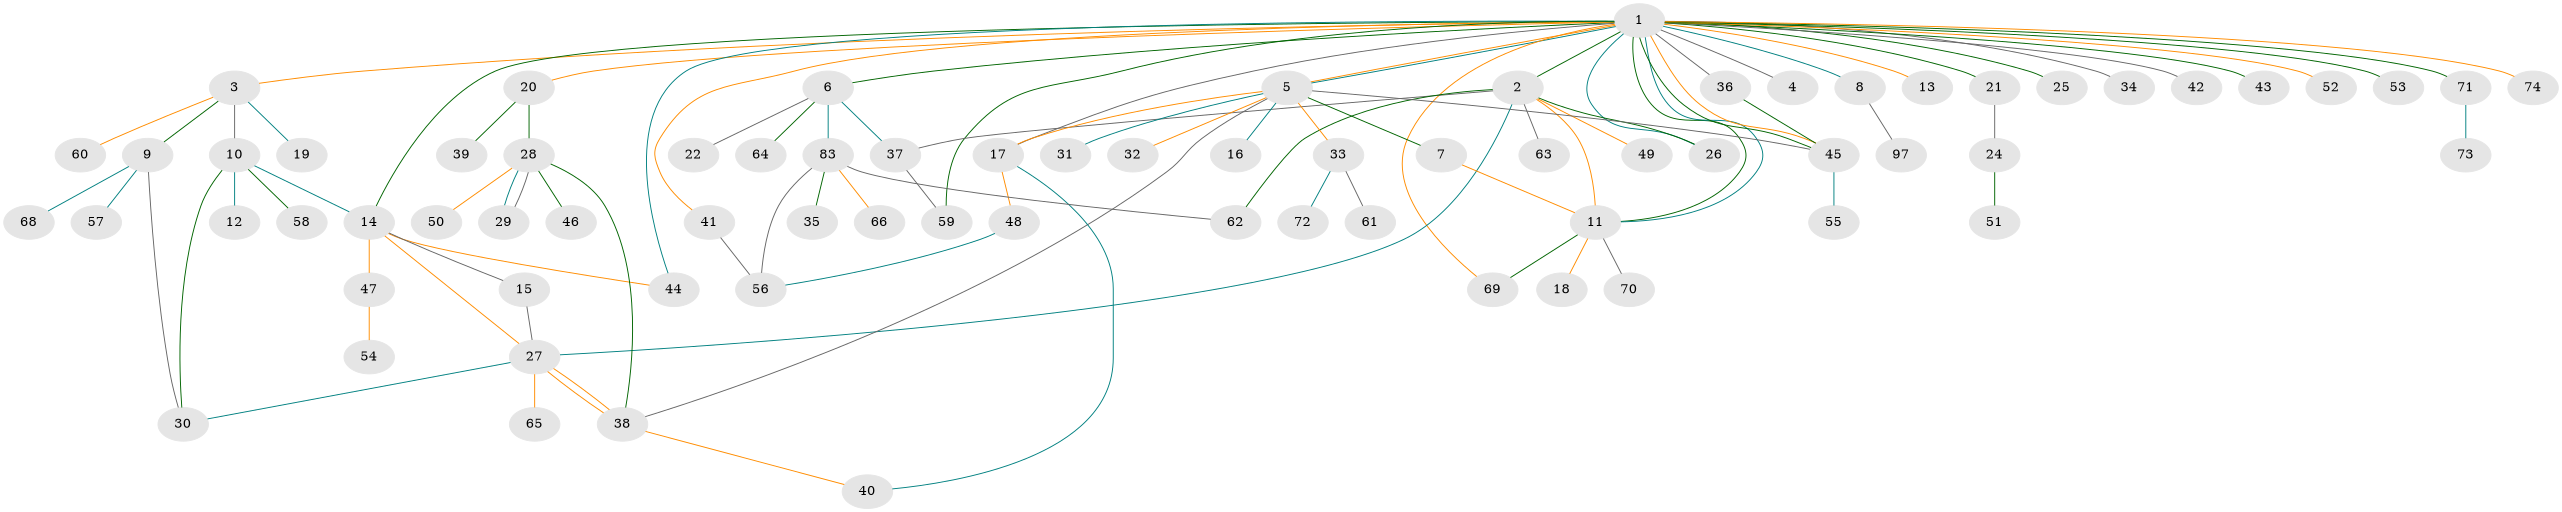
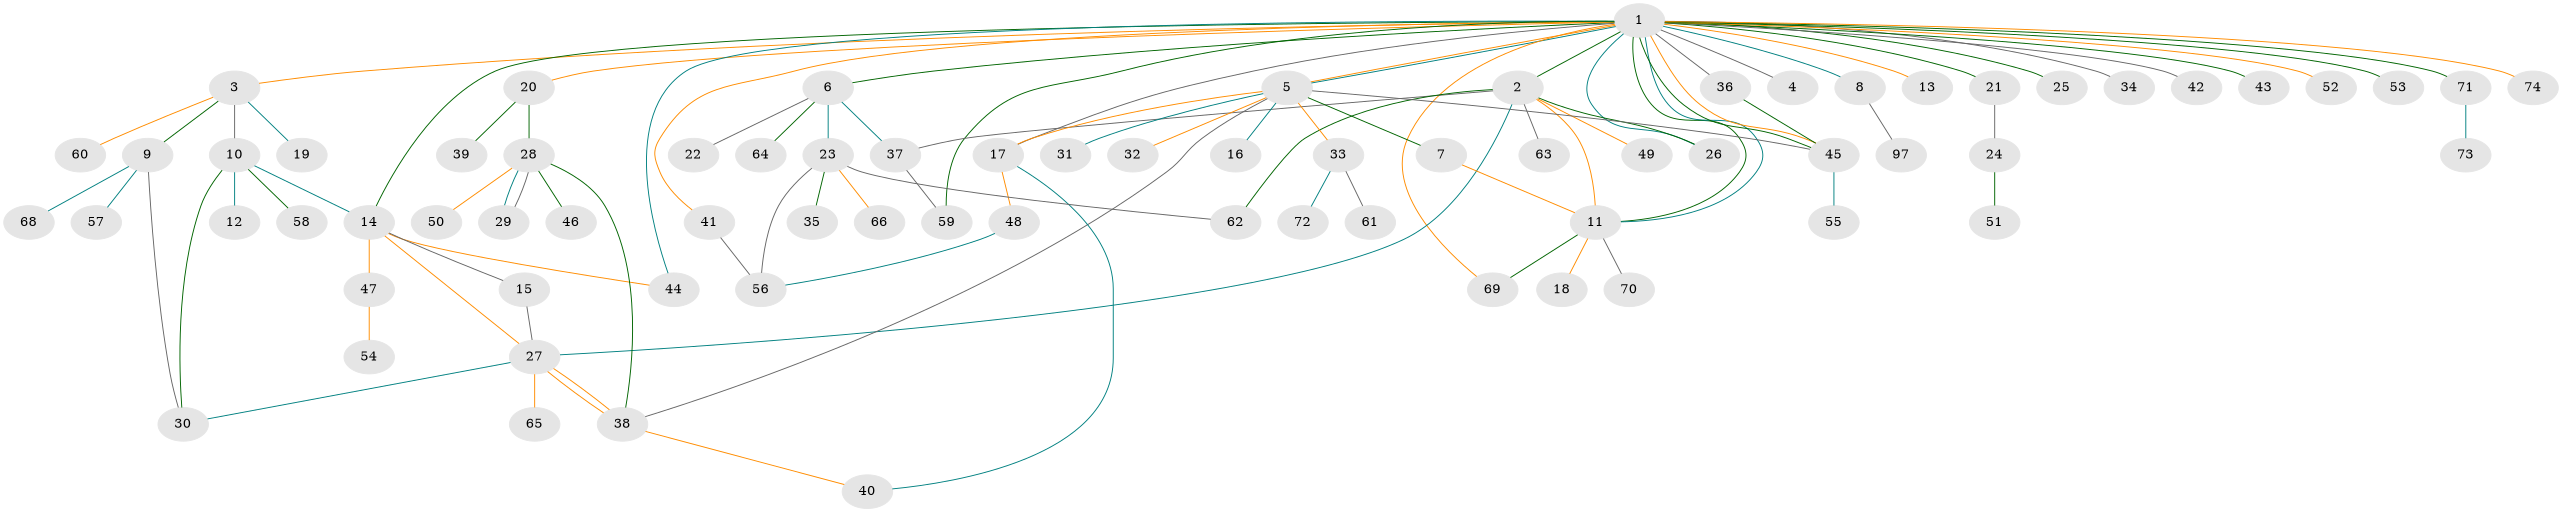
(828, 155) -> (828, 155)
